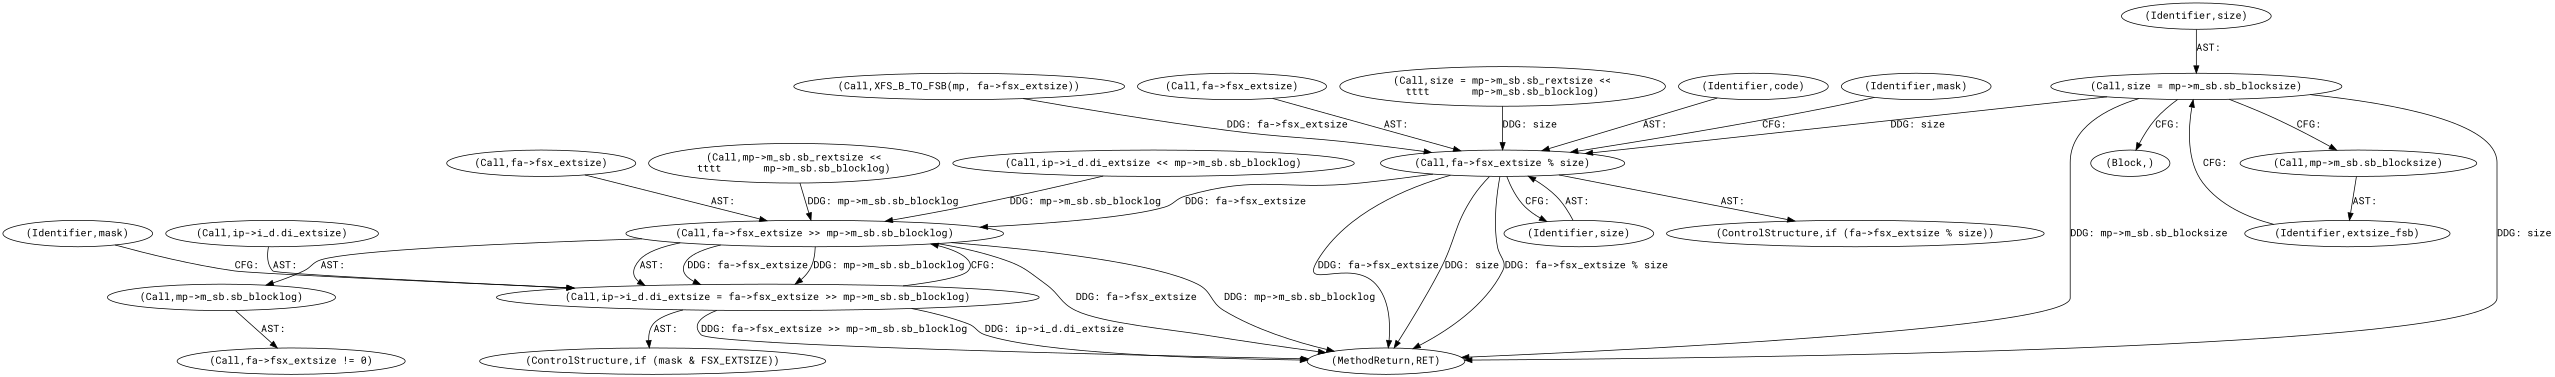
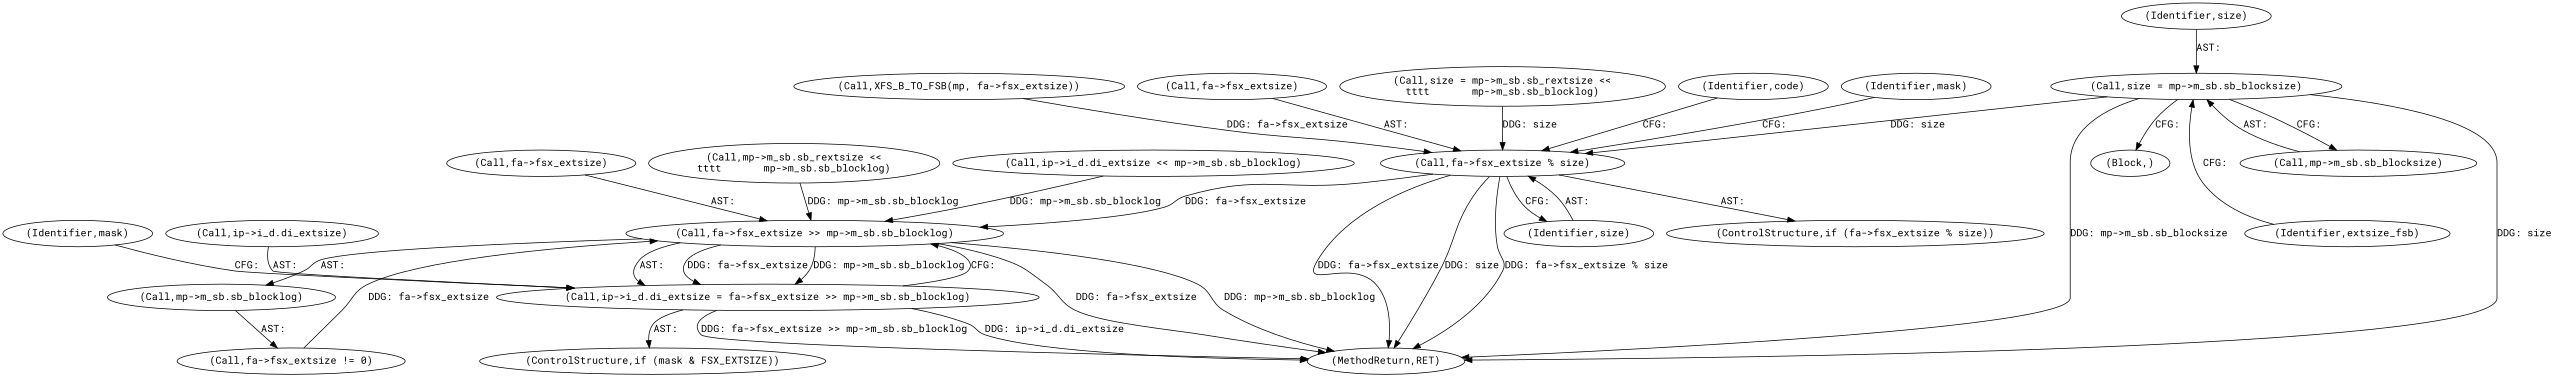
(1658, 125) -> (1658, 125)
(2354, 195) -> (2252, 135)
none -> (462, 260)
